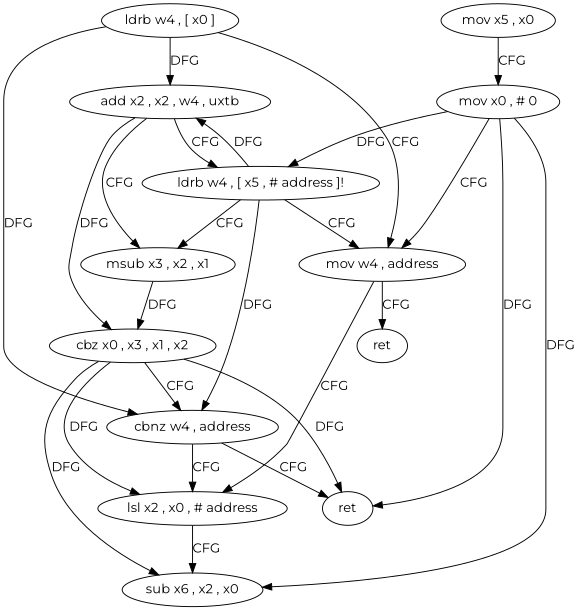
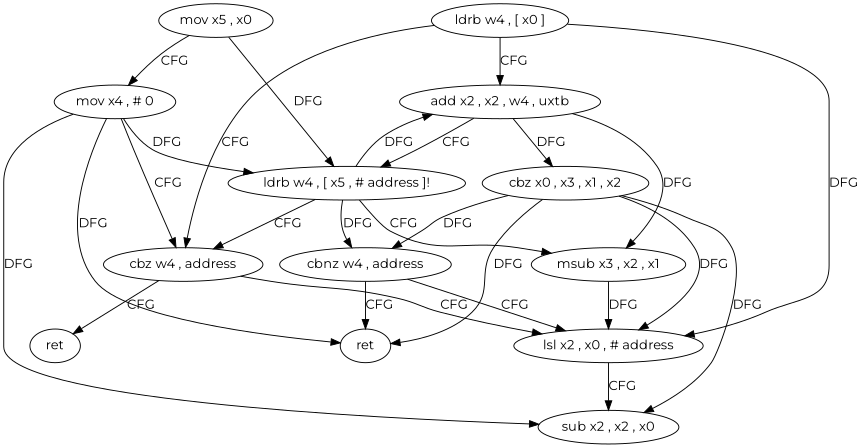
(185, 61) -> (514, 61)
none -> (278, 98)
(498, 102) -> (115, 102)
(120, 183) -> (677, 183)
(4, 228) -> (829, 121)
(382, 265) -> (183, 265)
(147, 301) -> (609, 300)
(180, 387) -> (458, 224)
(193, 590) -> (609, 427)
